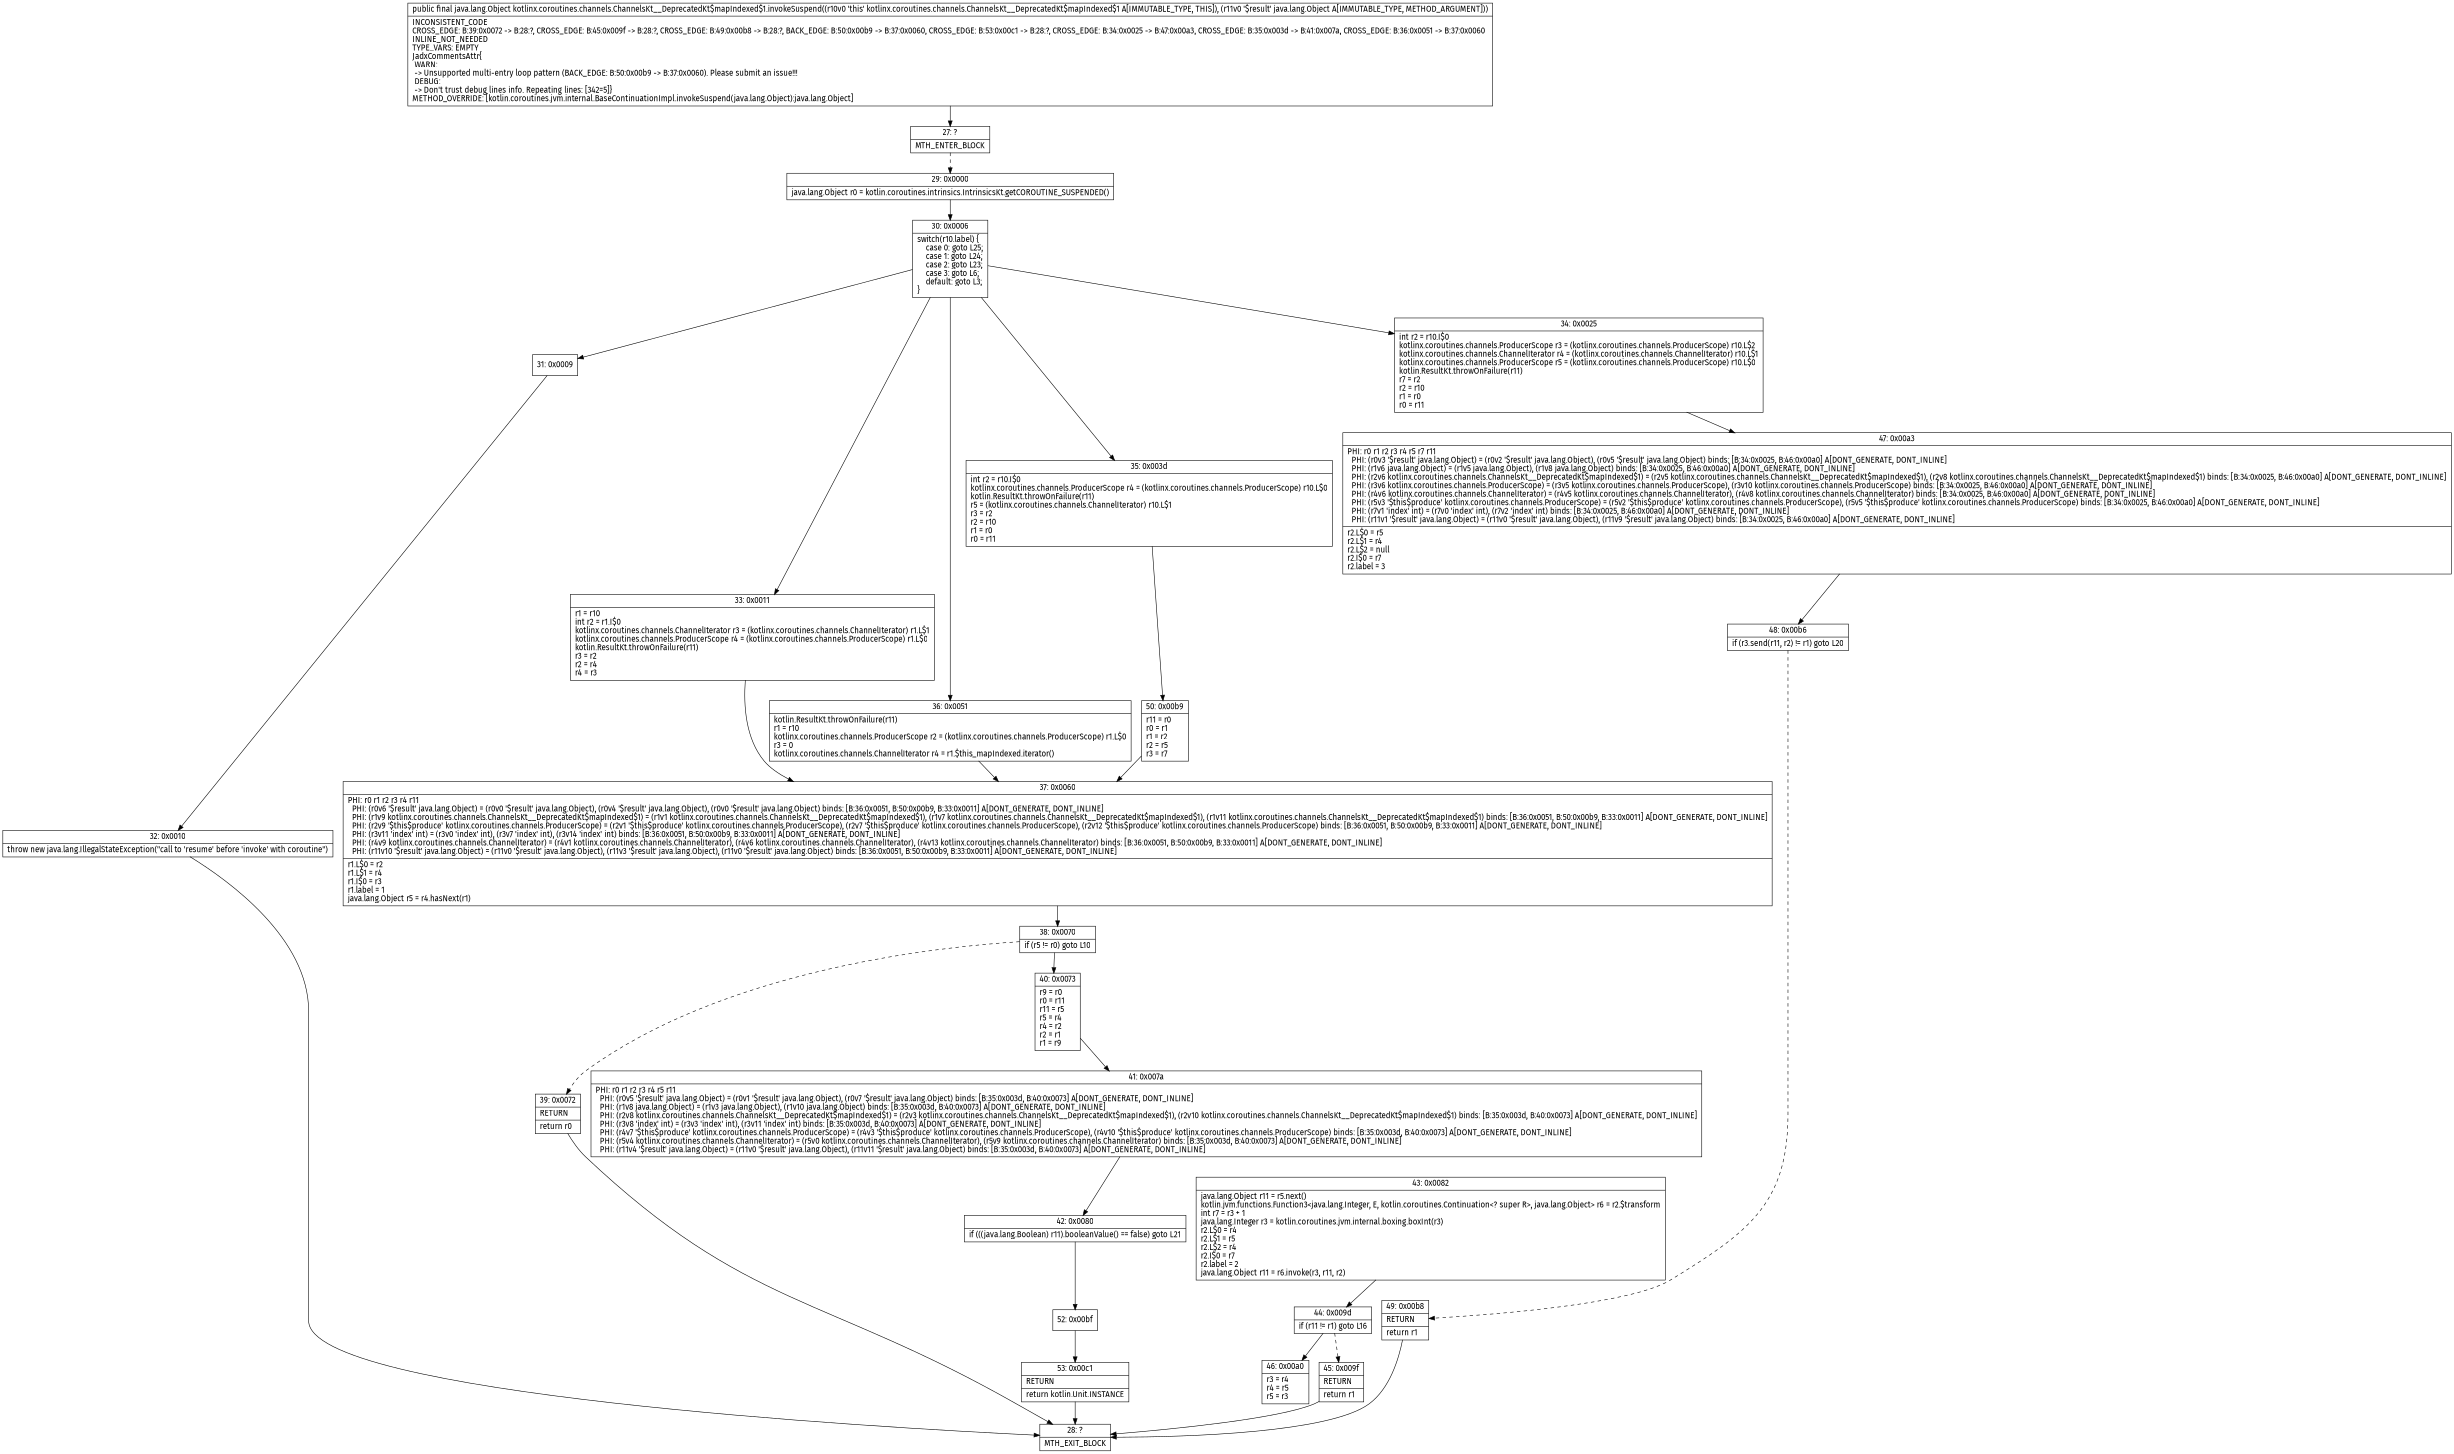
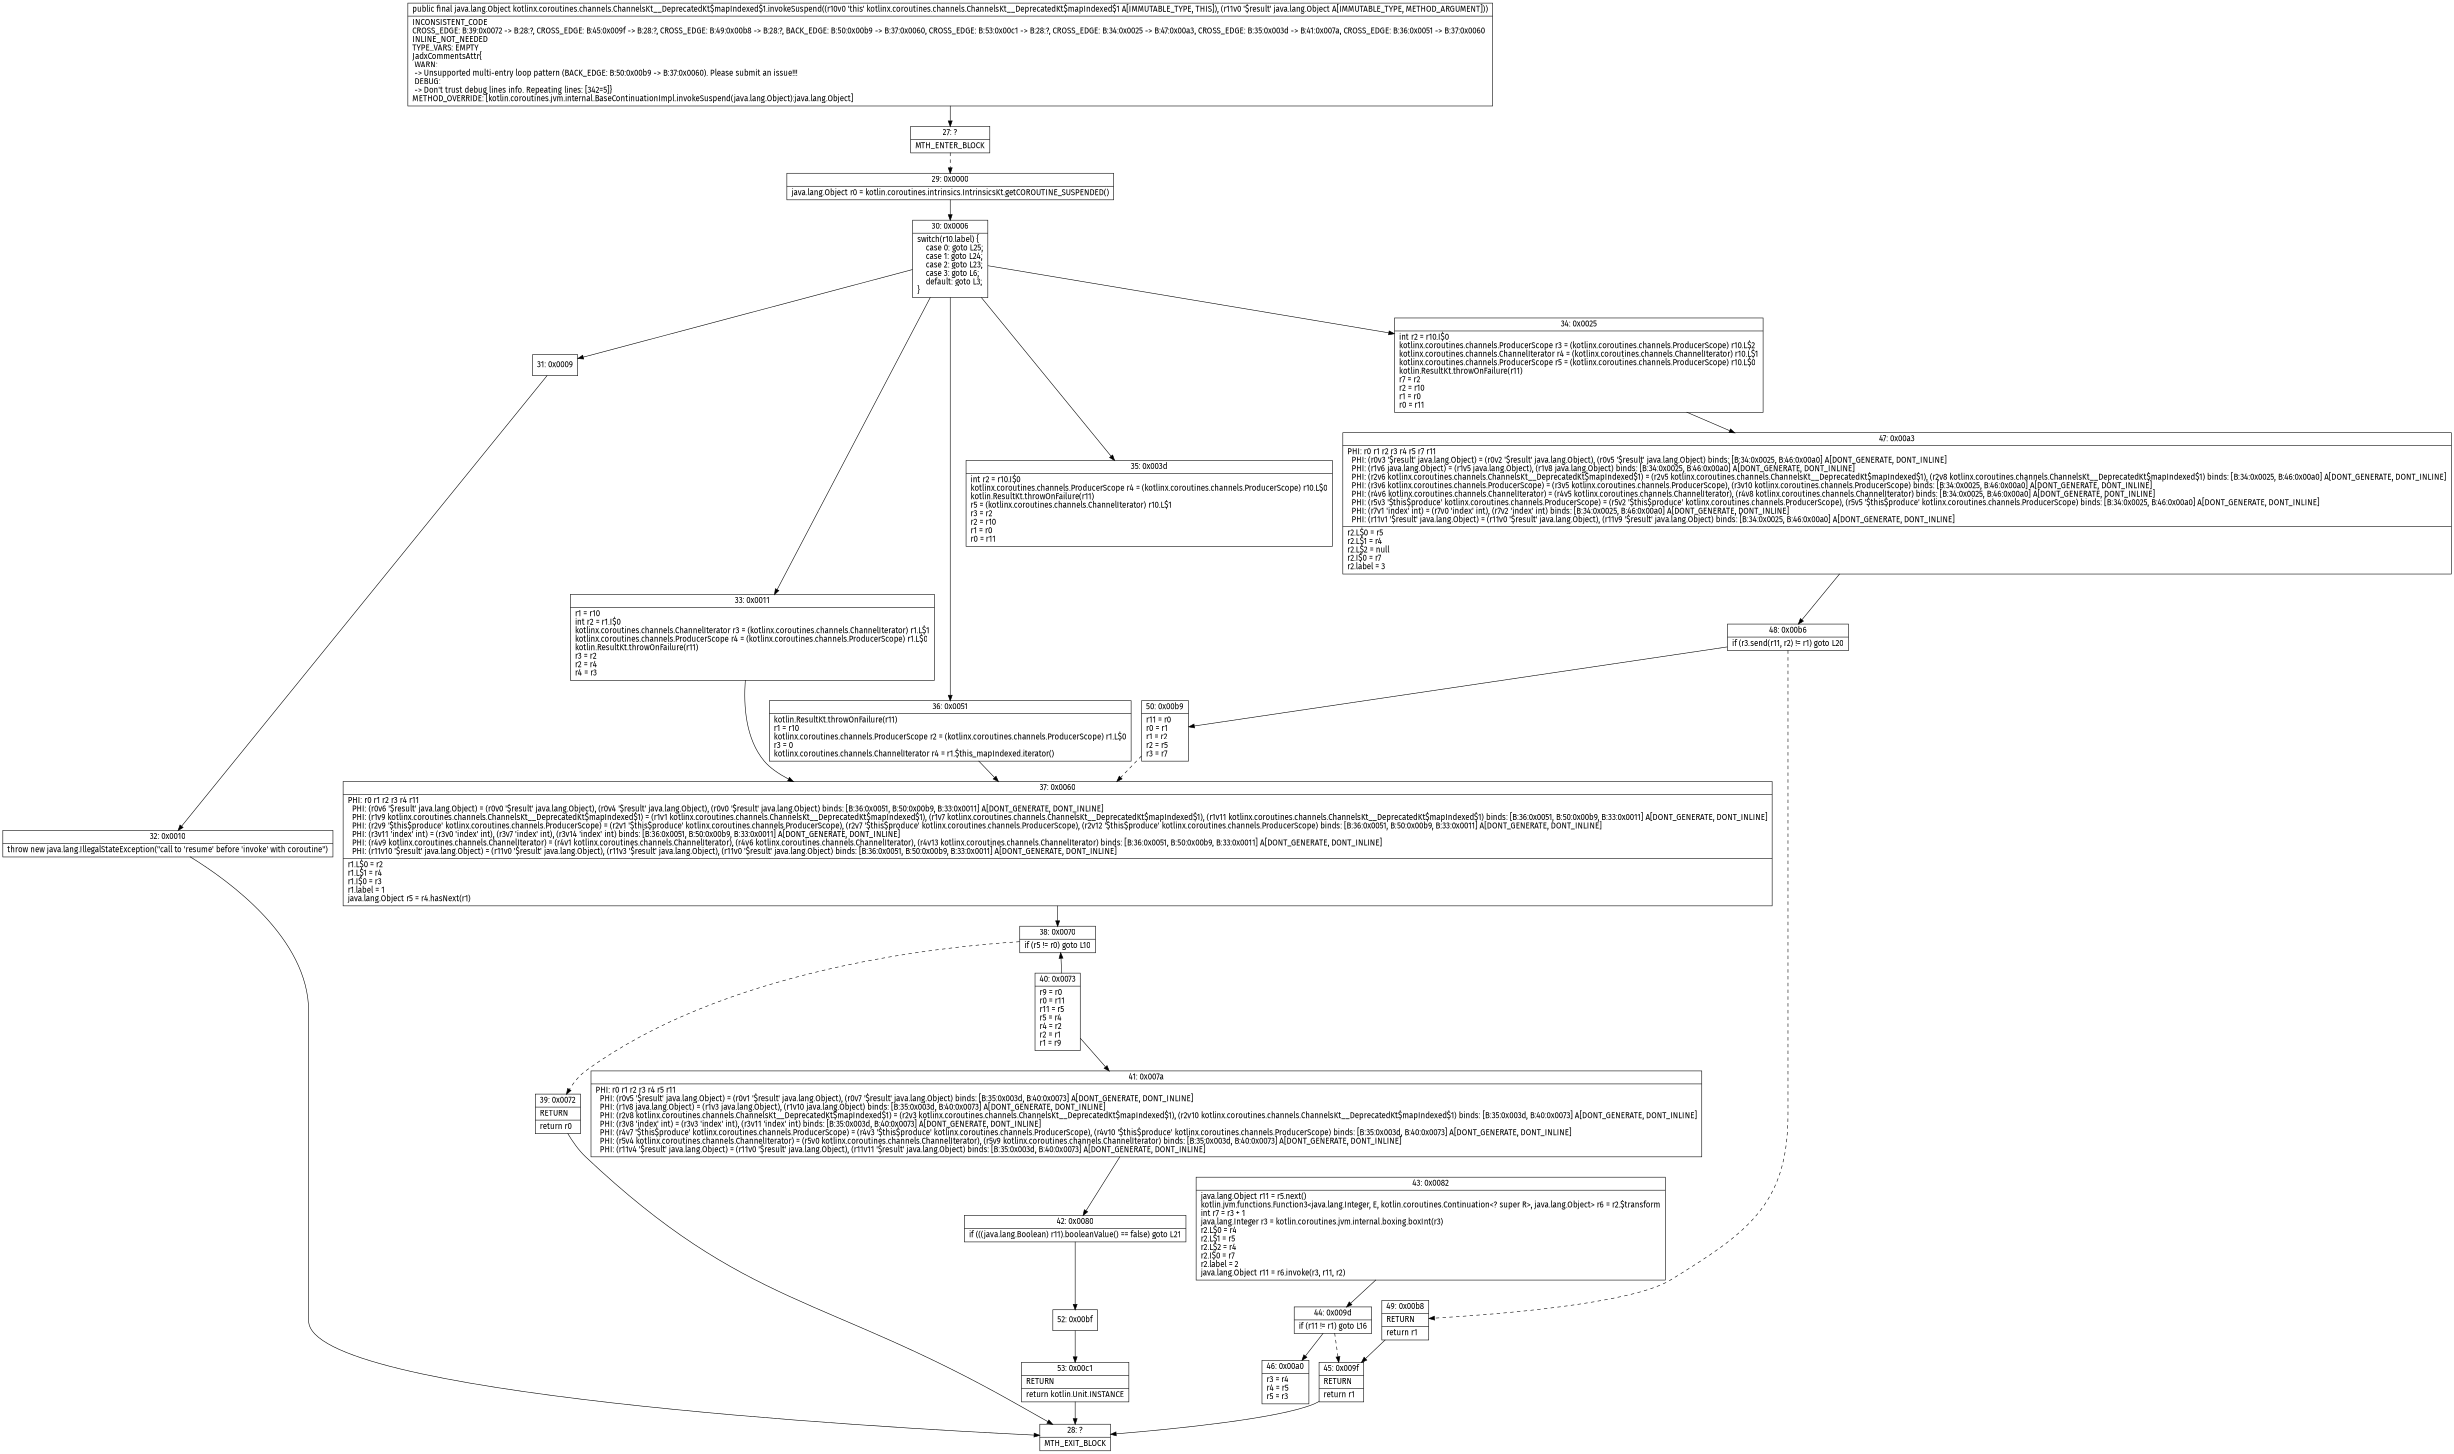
(1157, 621) -> (1461, 686)
(1131, 767) -> (1131, 767)
(1054, 960) -> (1061, 966)
(1282, 1428) -> (1375, 1349)
